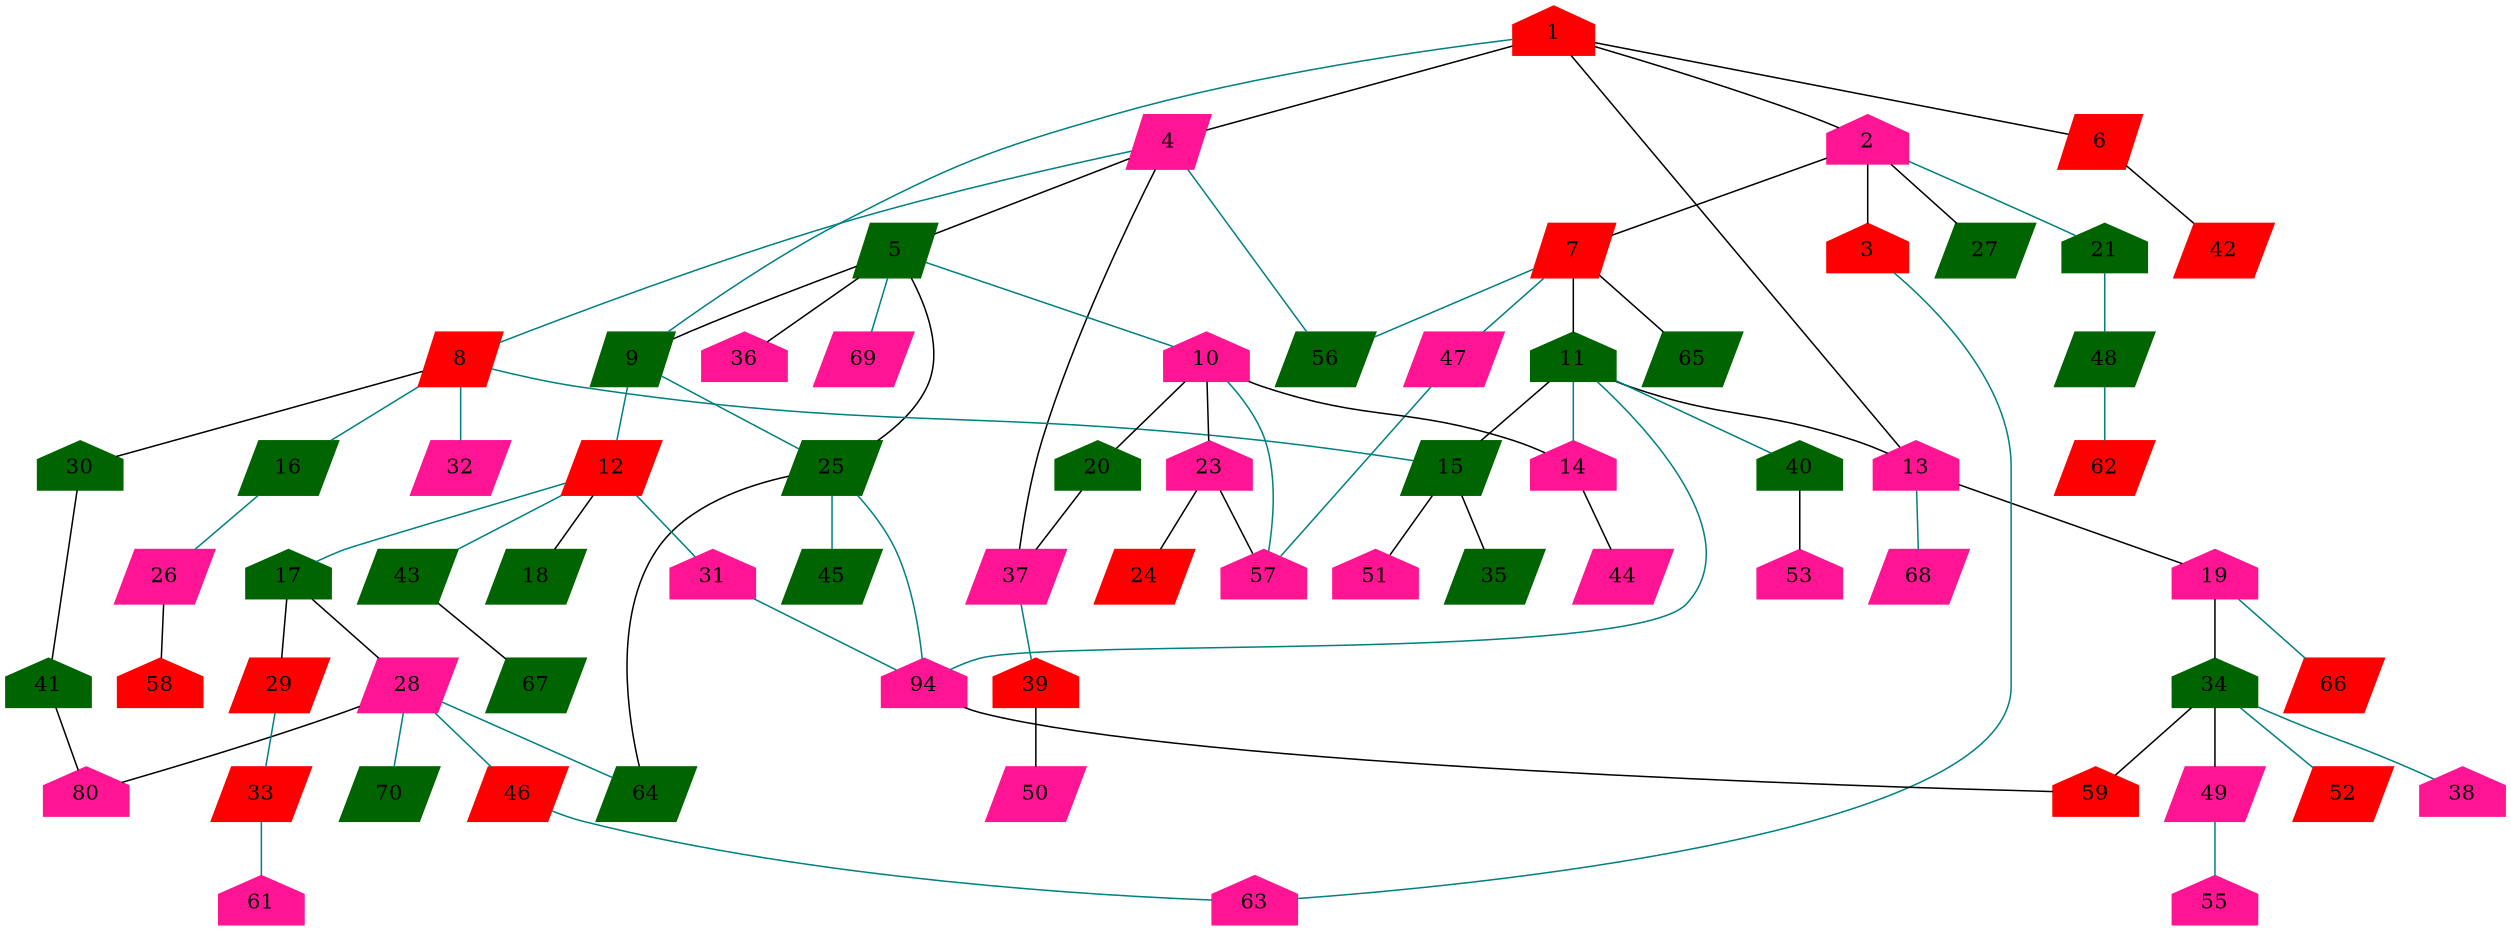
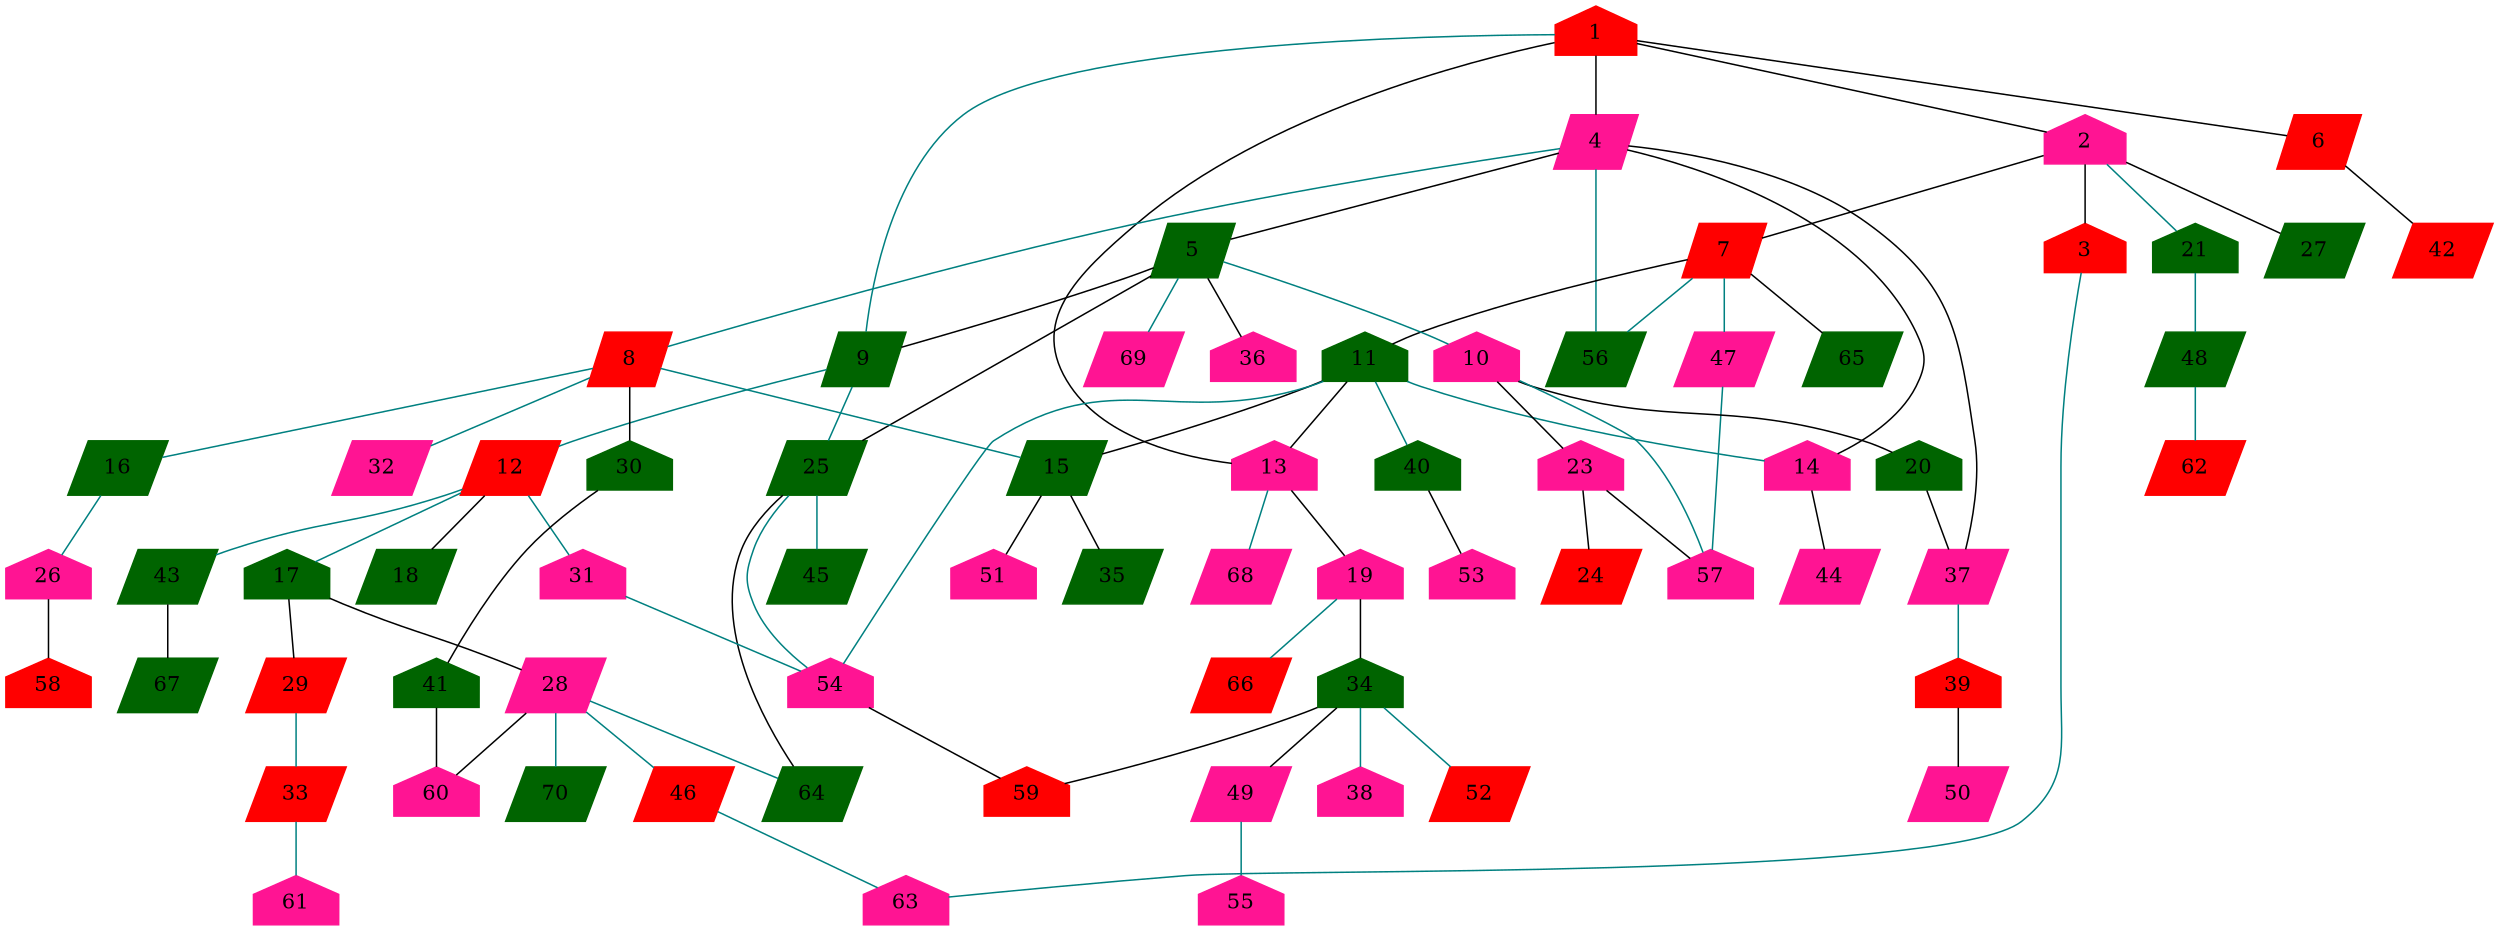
(1390, 414) -> (1858, 258)
(165, 577) -> (48, 577)
(924, 685) -> (831, 685)
(86, 794) -> (436, 794)
